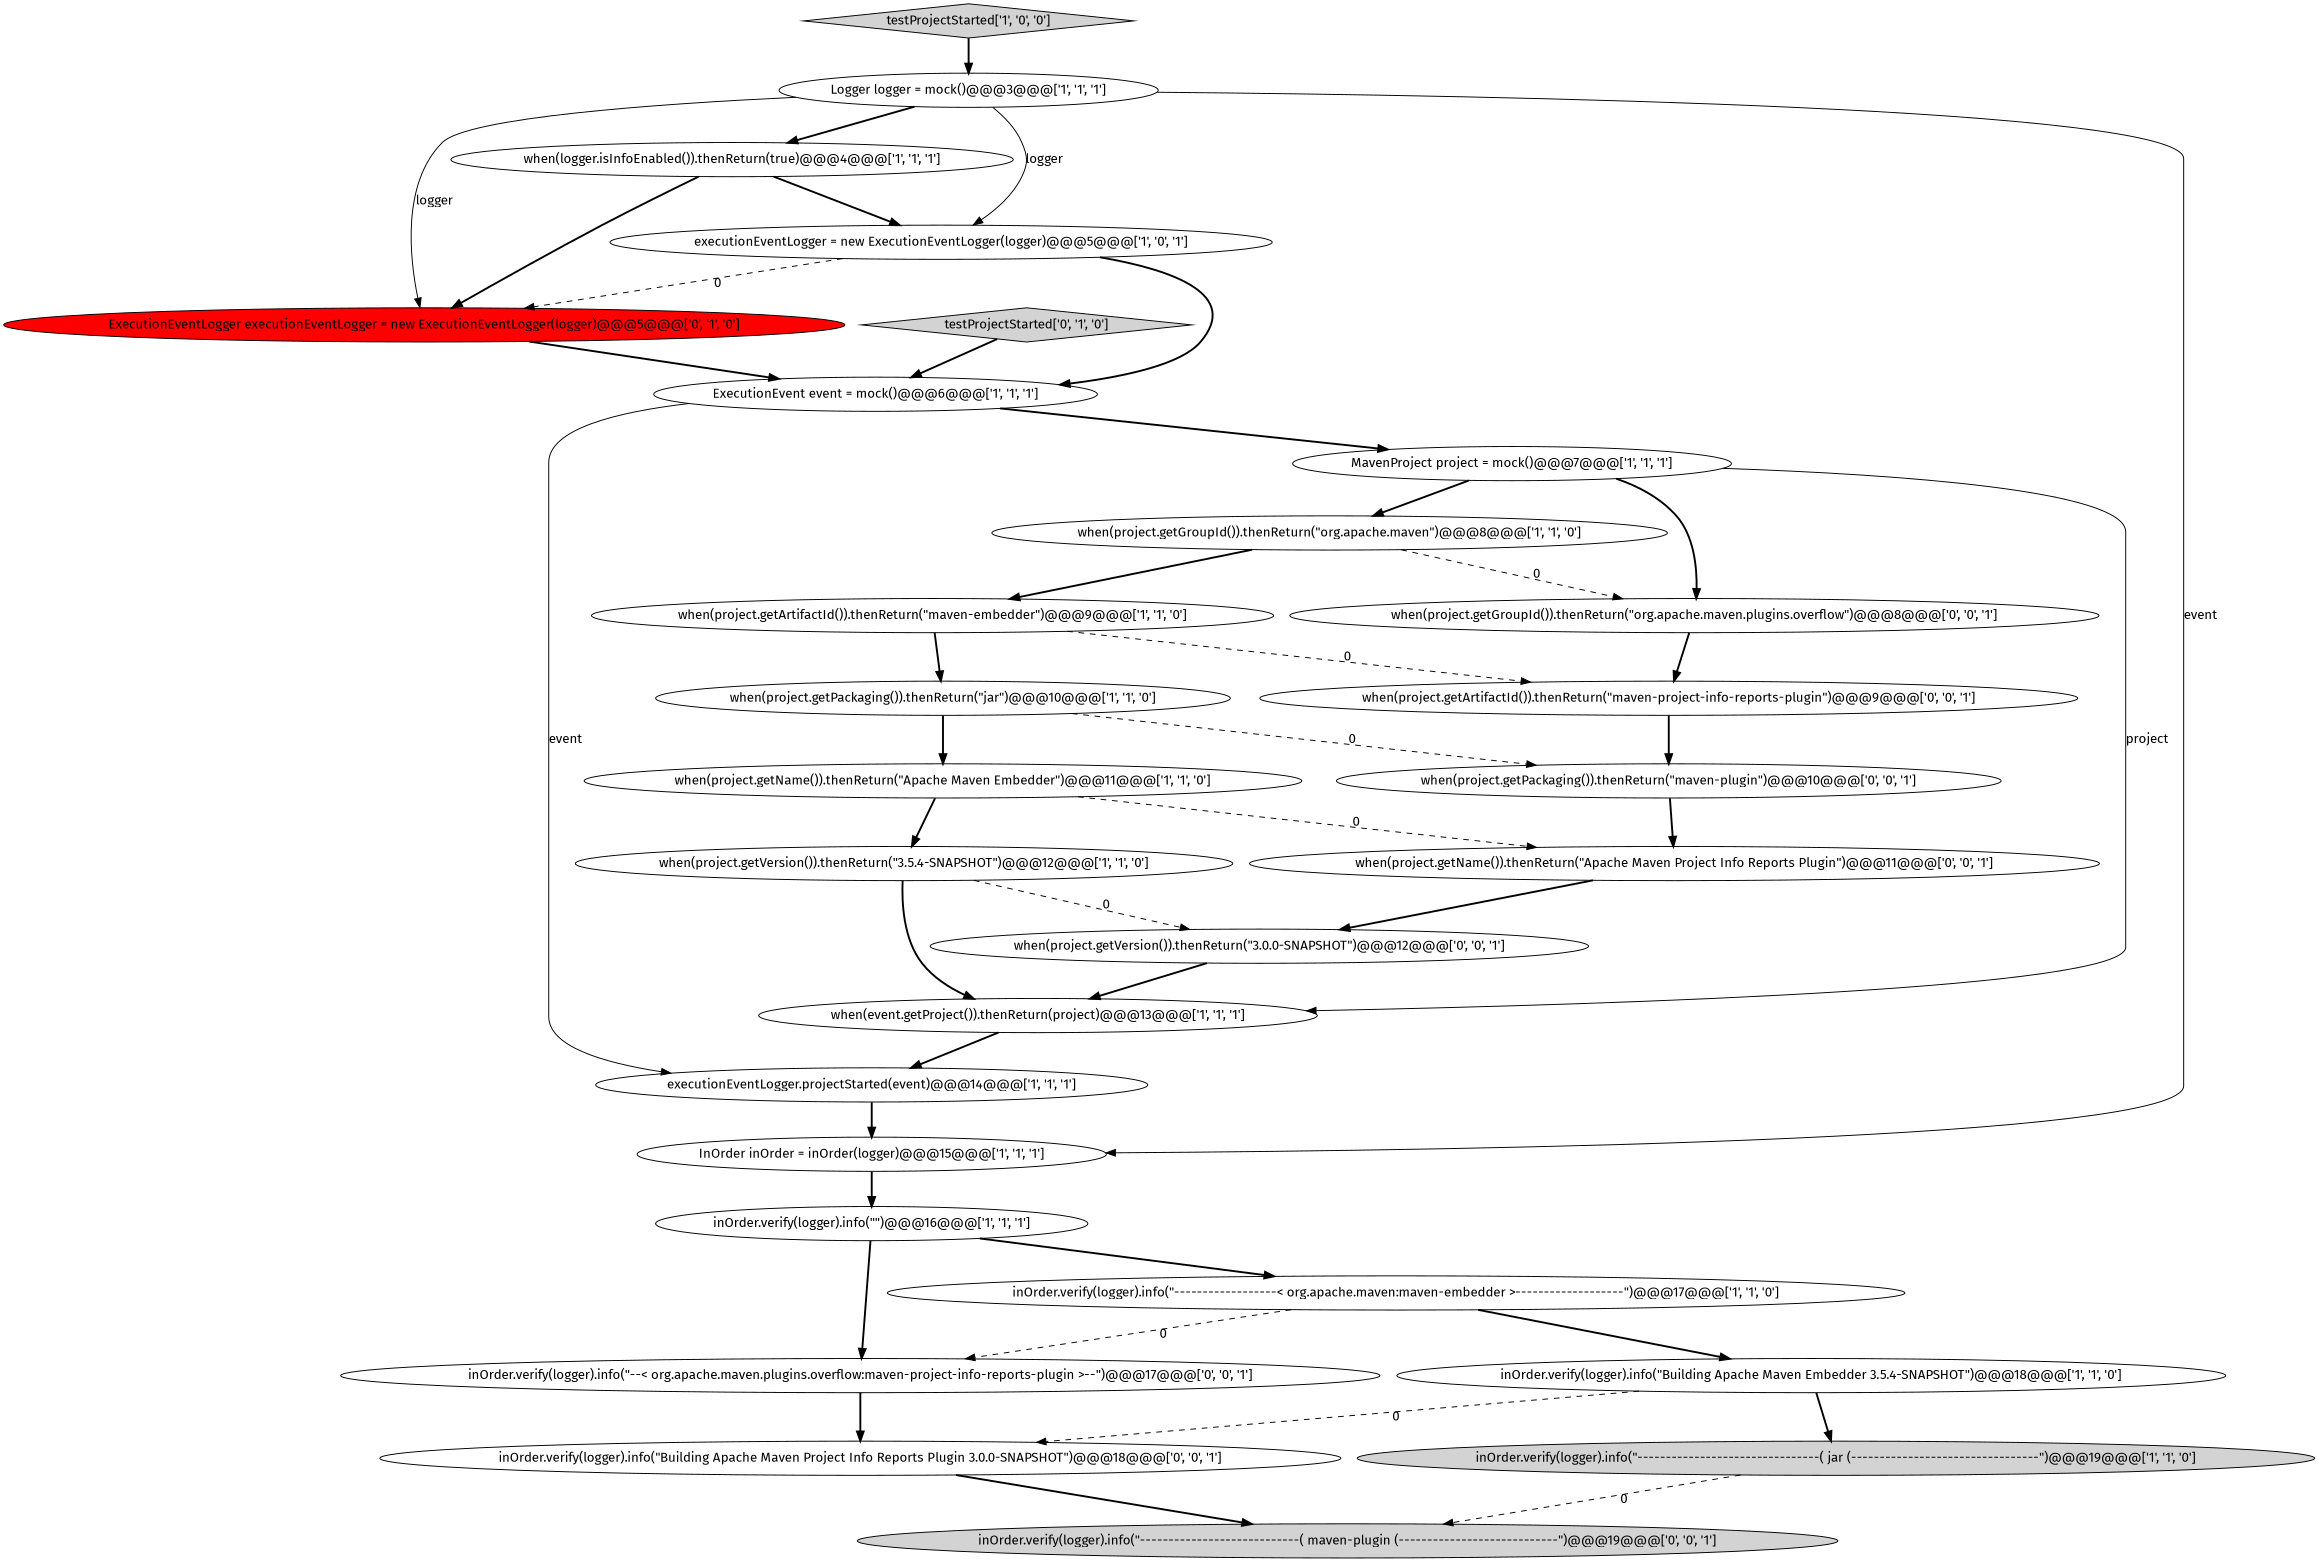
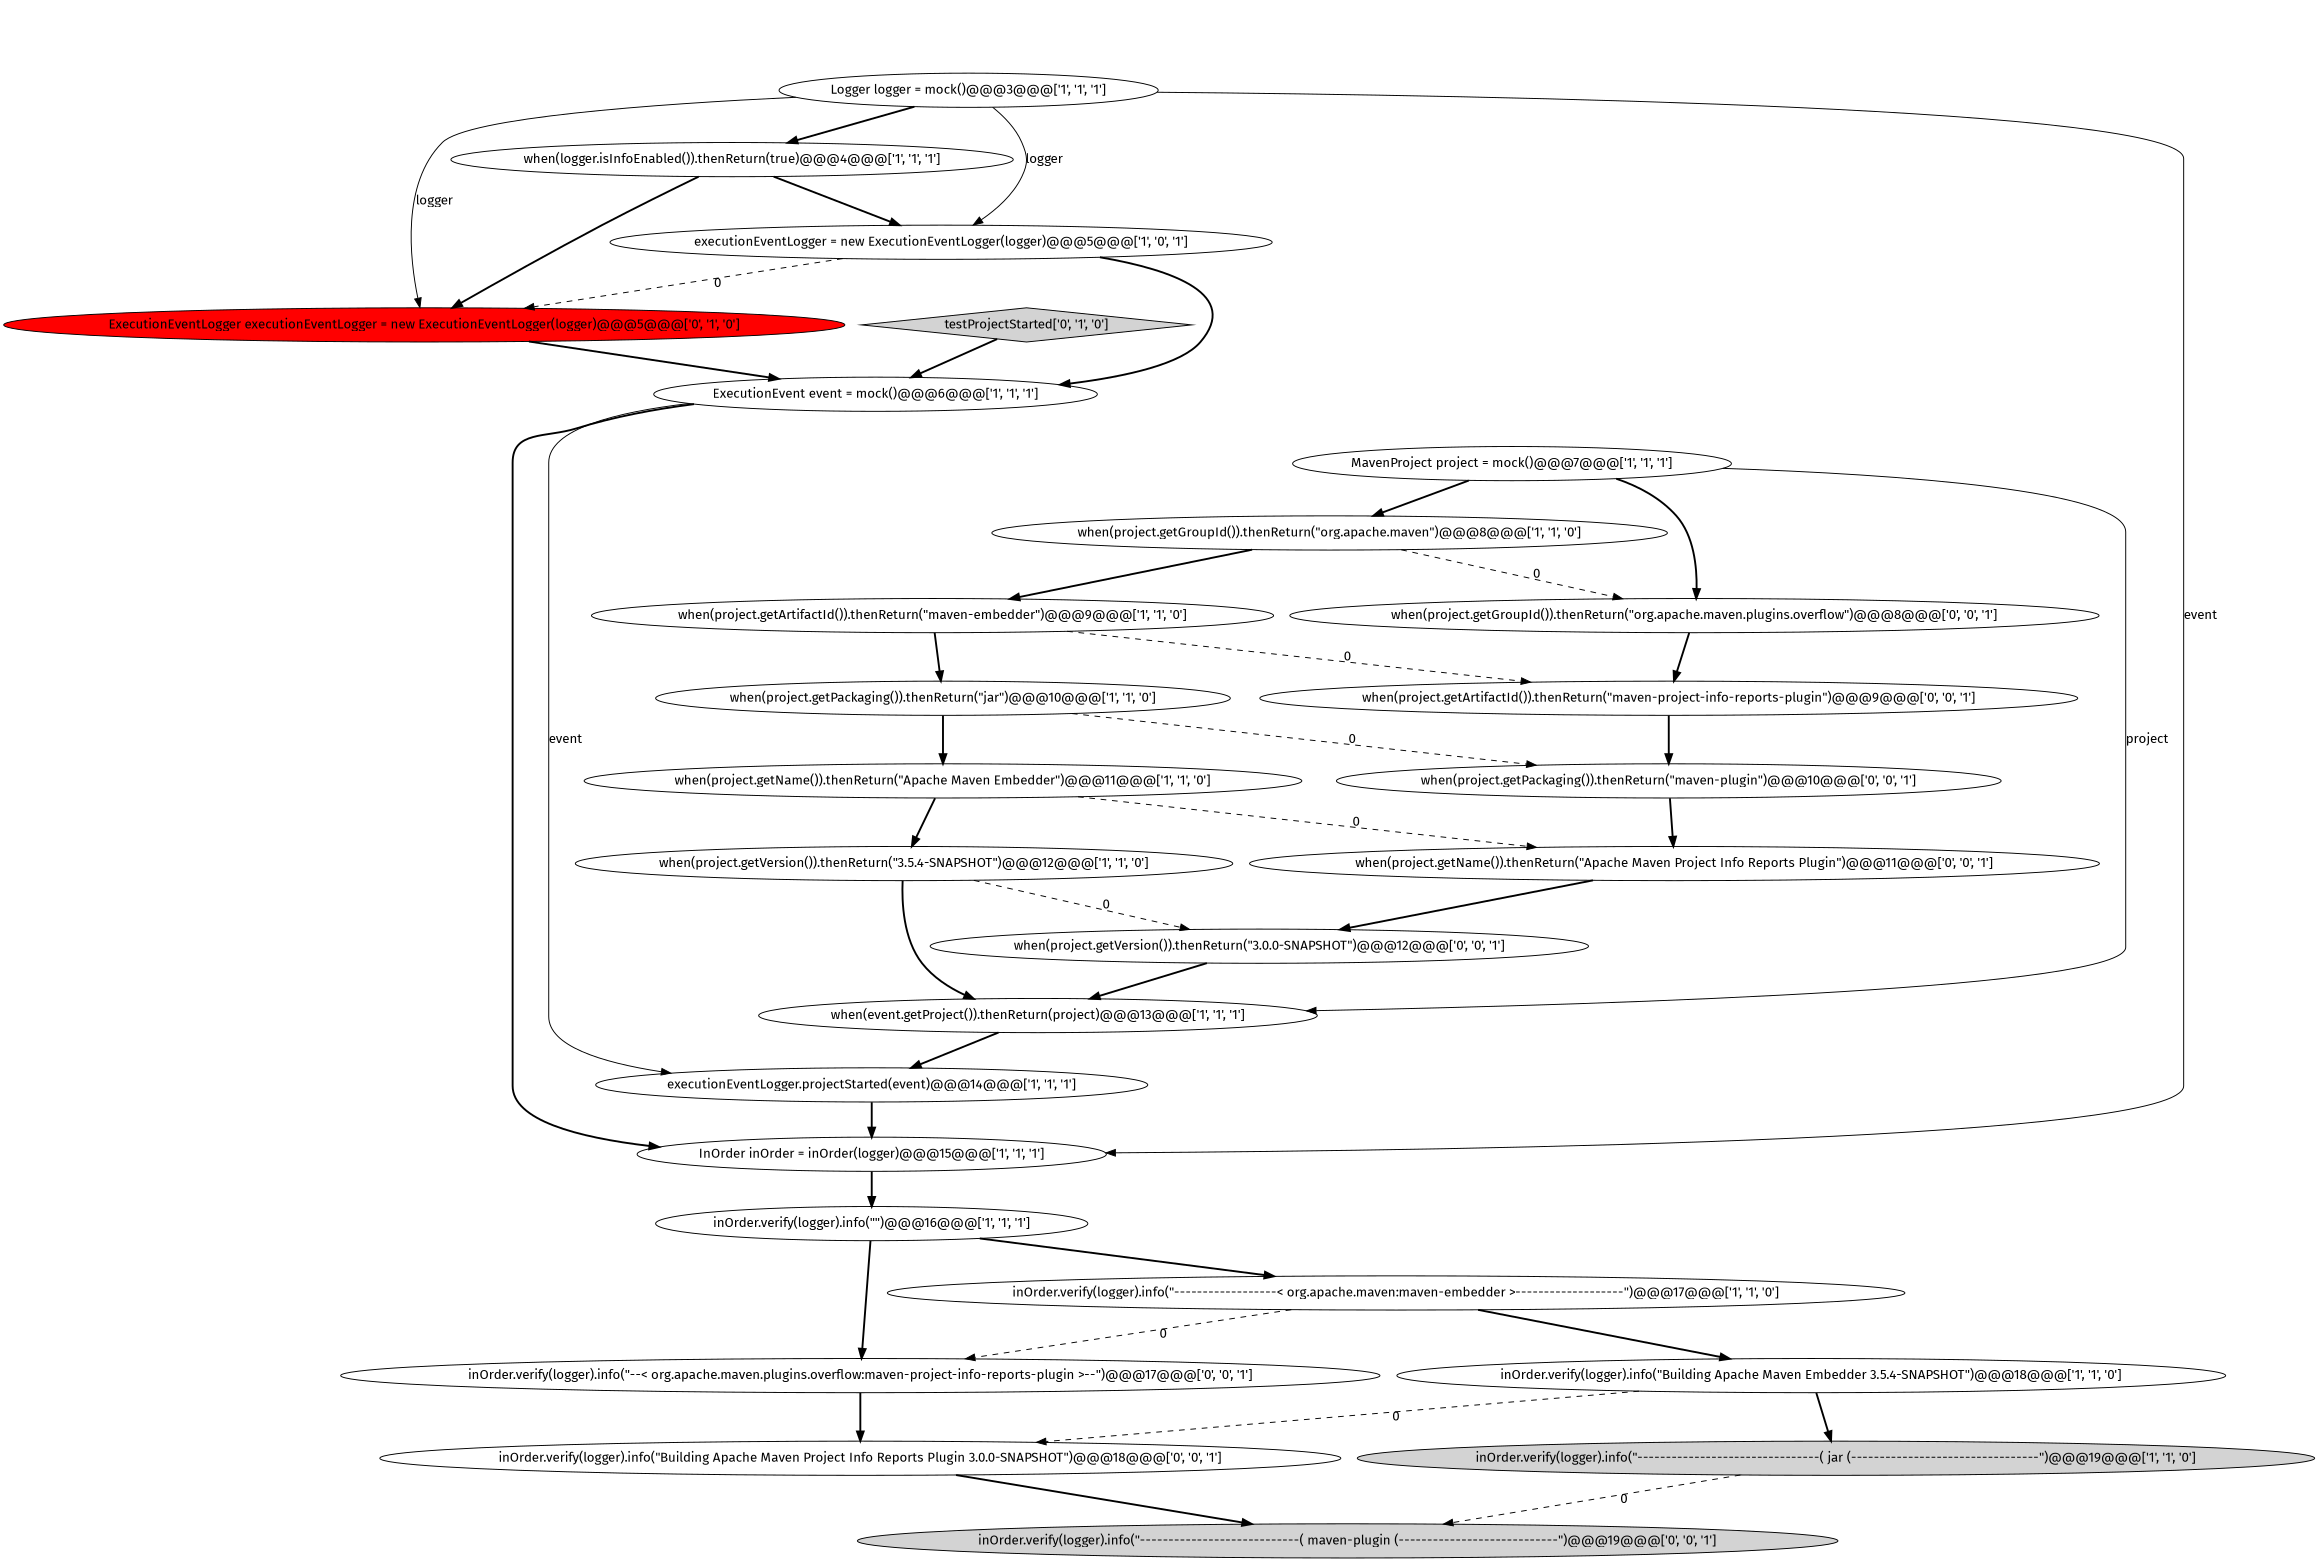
(969, 21) -> none
(1189, 428) -> (513, 753)
